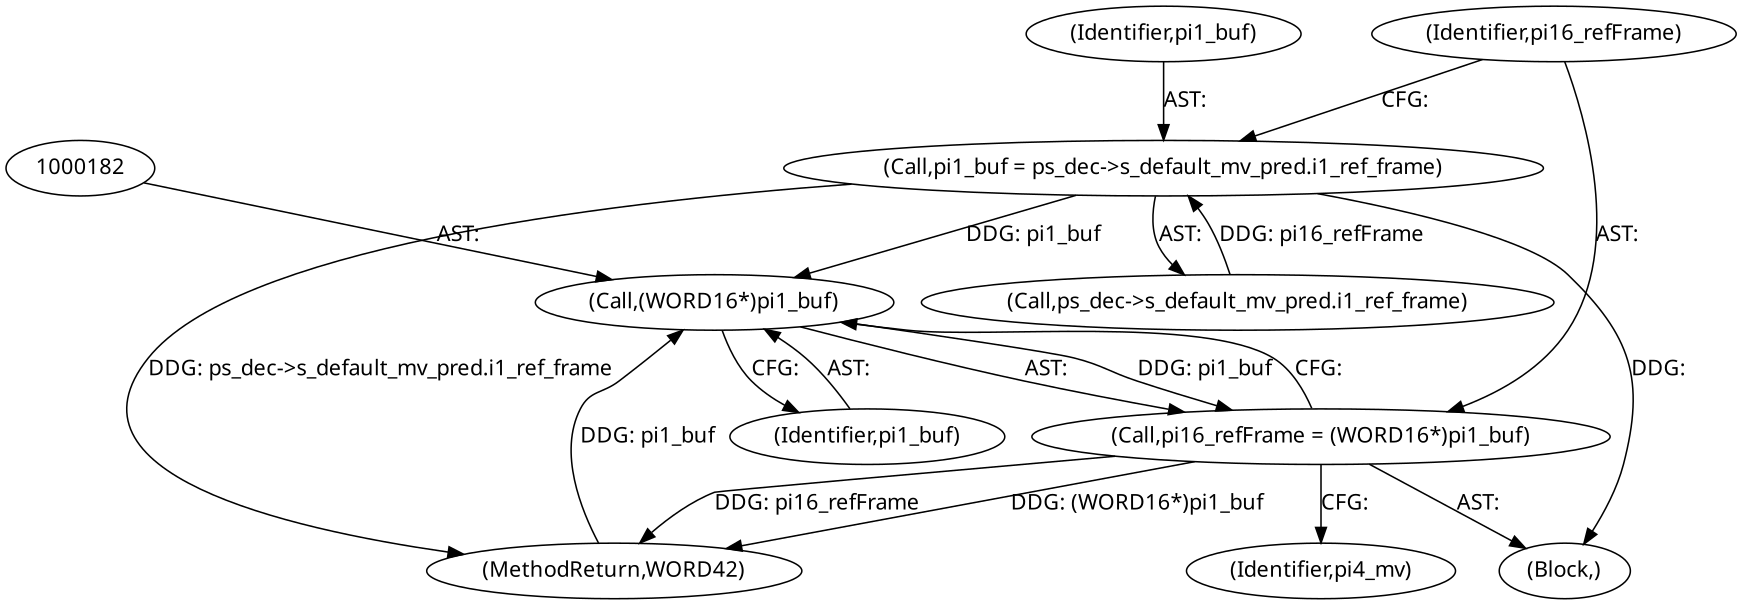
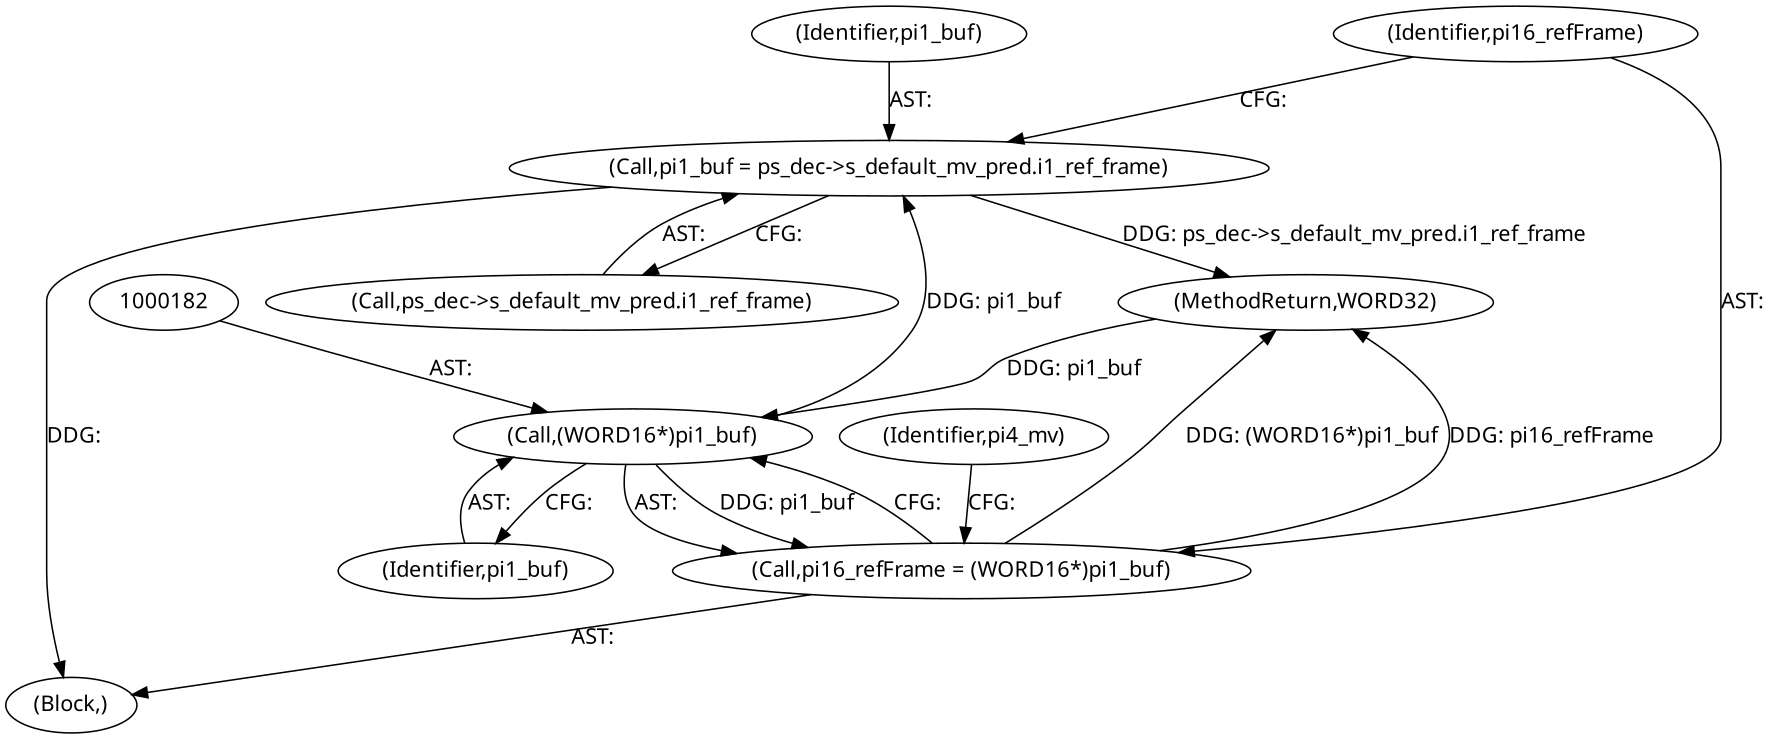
(943, 234) -> (897, 349)
(1184, 235) -> (782, 235)
(1322, 235) -> (687, 235)
(1321, 496) -> (969, 496)
(614, 571) -> (1306, 302)
